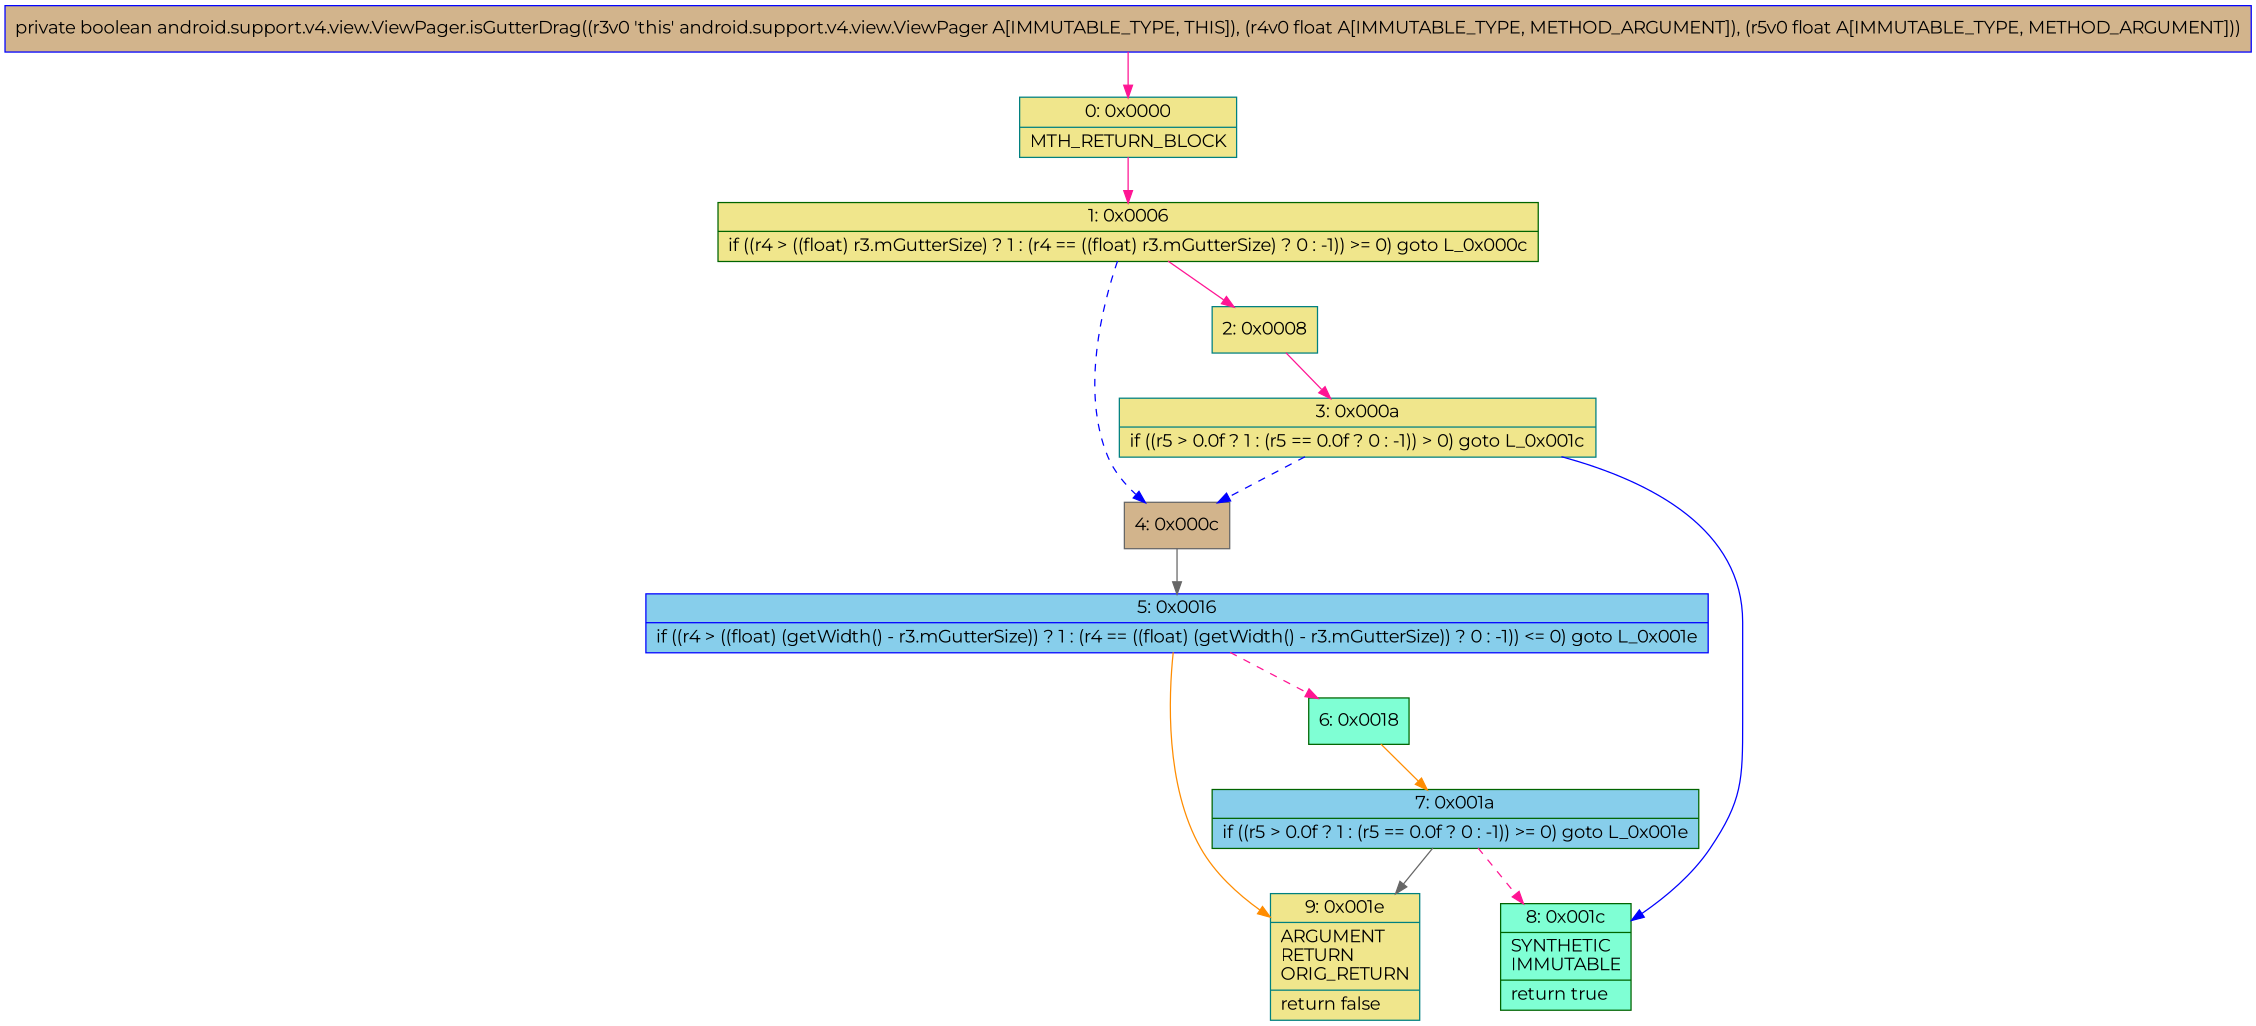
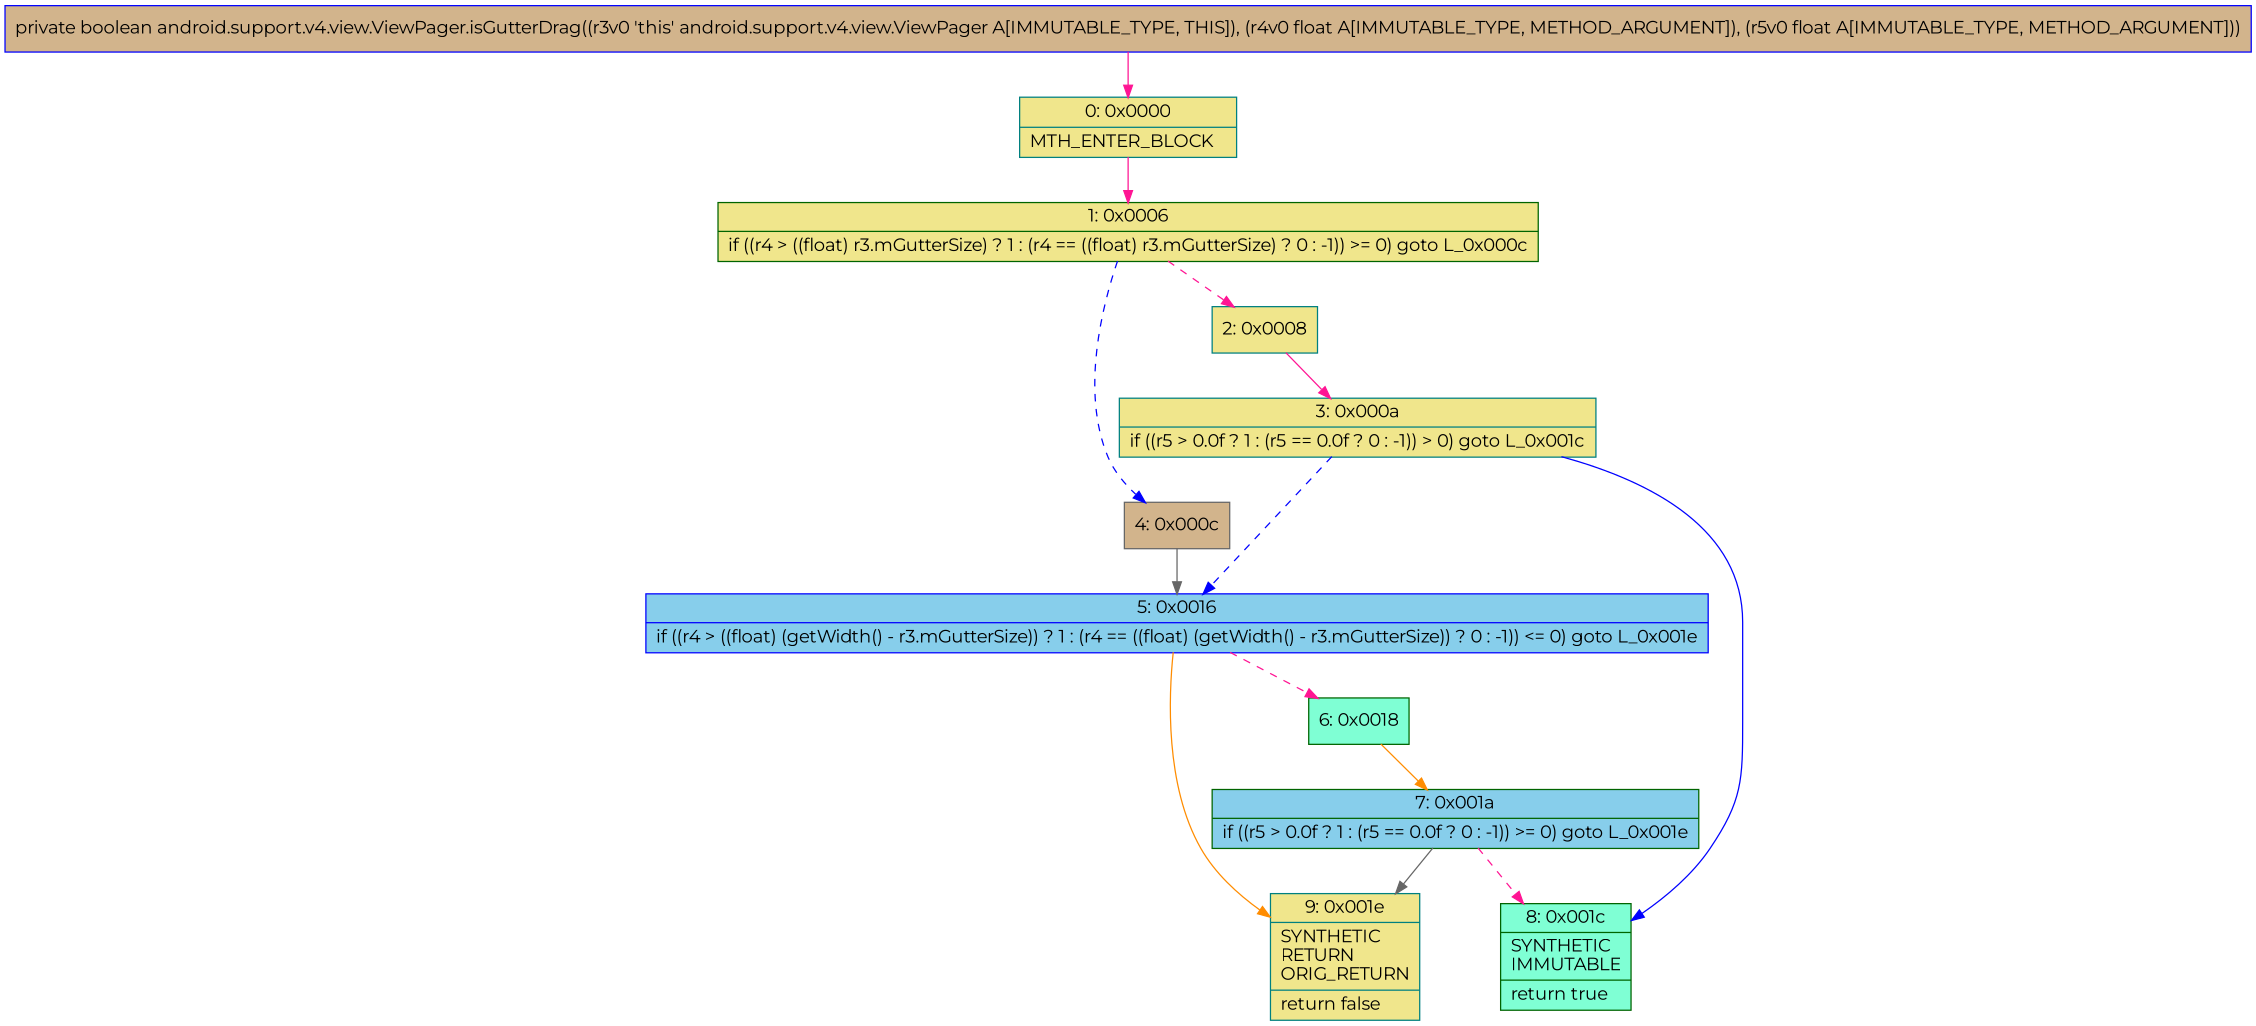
(1128, 142) -> (1122, 142)
(1196, 280) -> (1196, 280)
(1267, 477) -> (1272, 521)
(1333, 937) -> (1331, 937)
